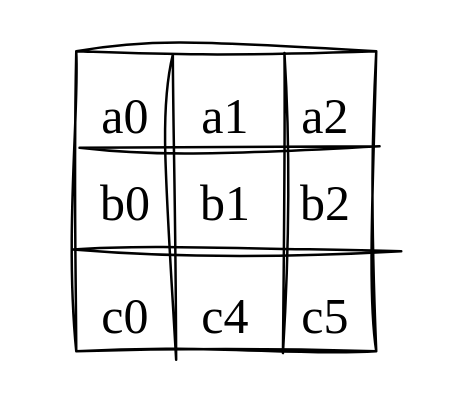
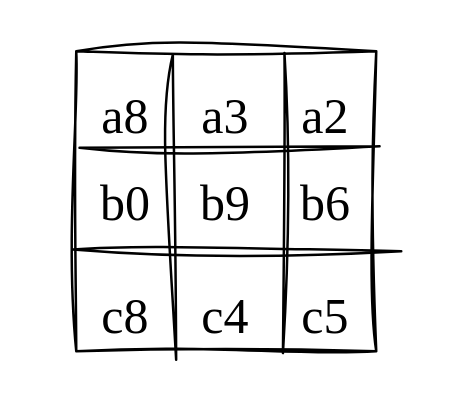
(126, 114) -> (126, 114)
(226, 114) -> (226, 114)
(226, 201) -> (226, 201)
(326, 201) -> (326, 201)
(126, 314) -> (126, 314)
